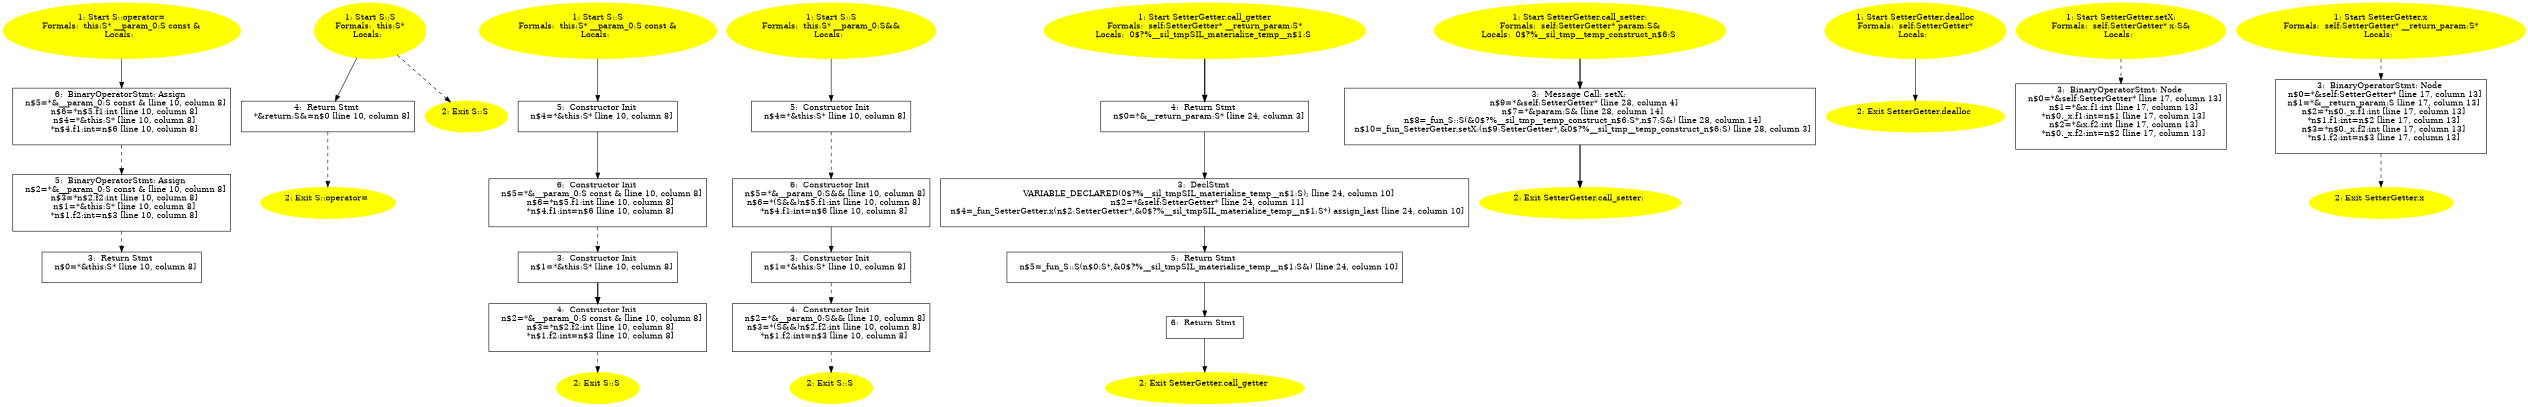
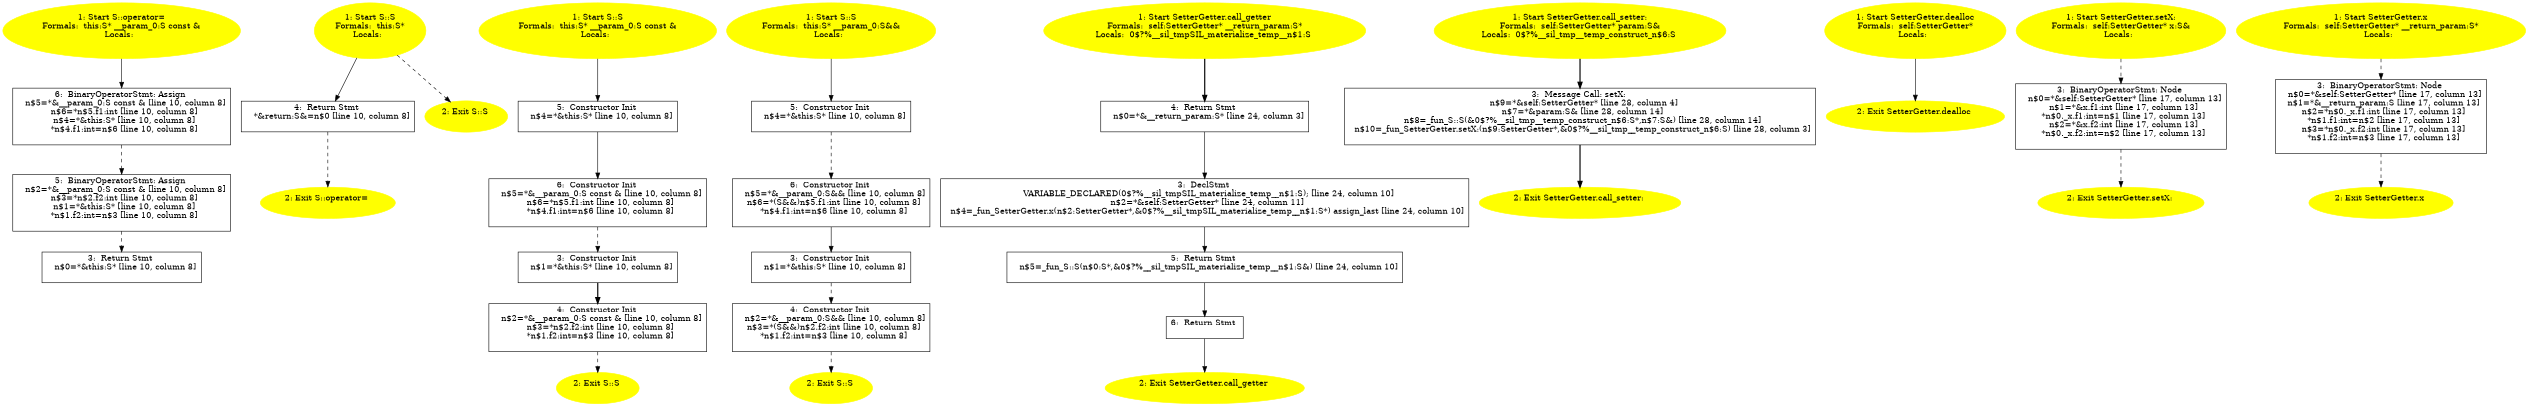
none -> (2121, 203)
